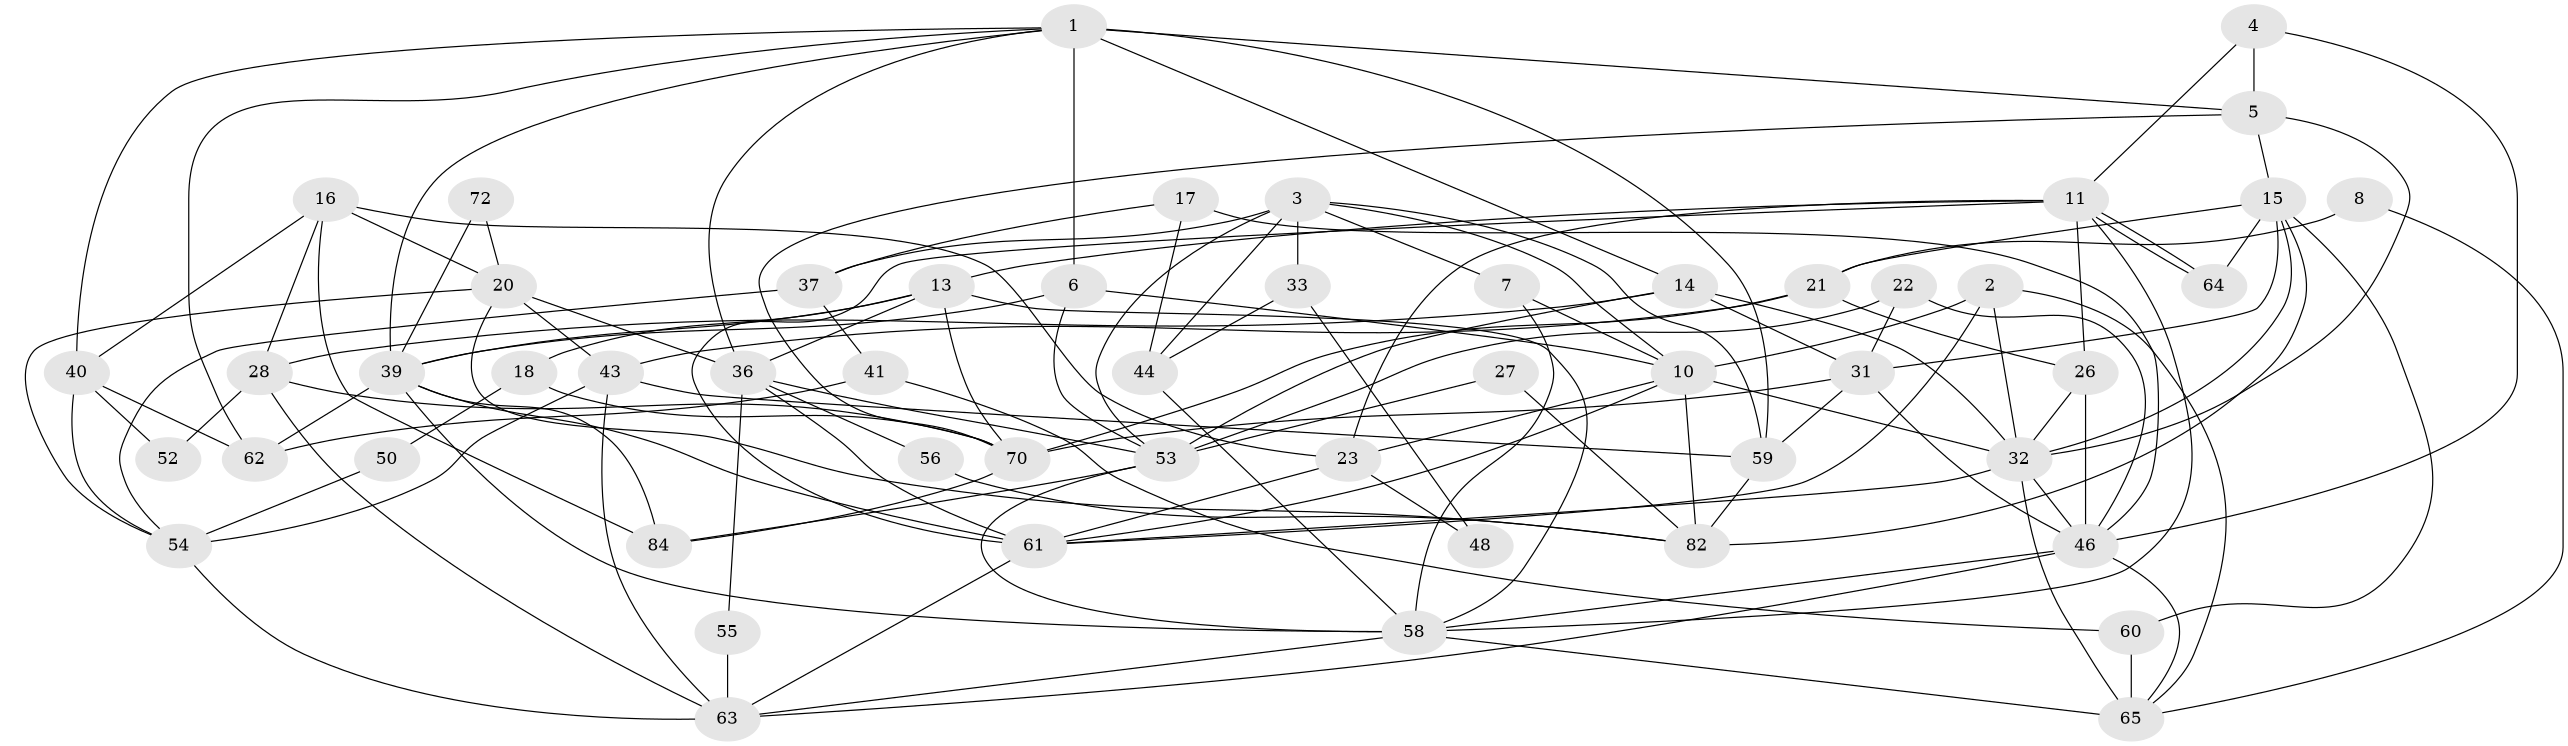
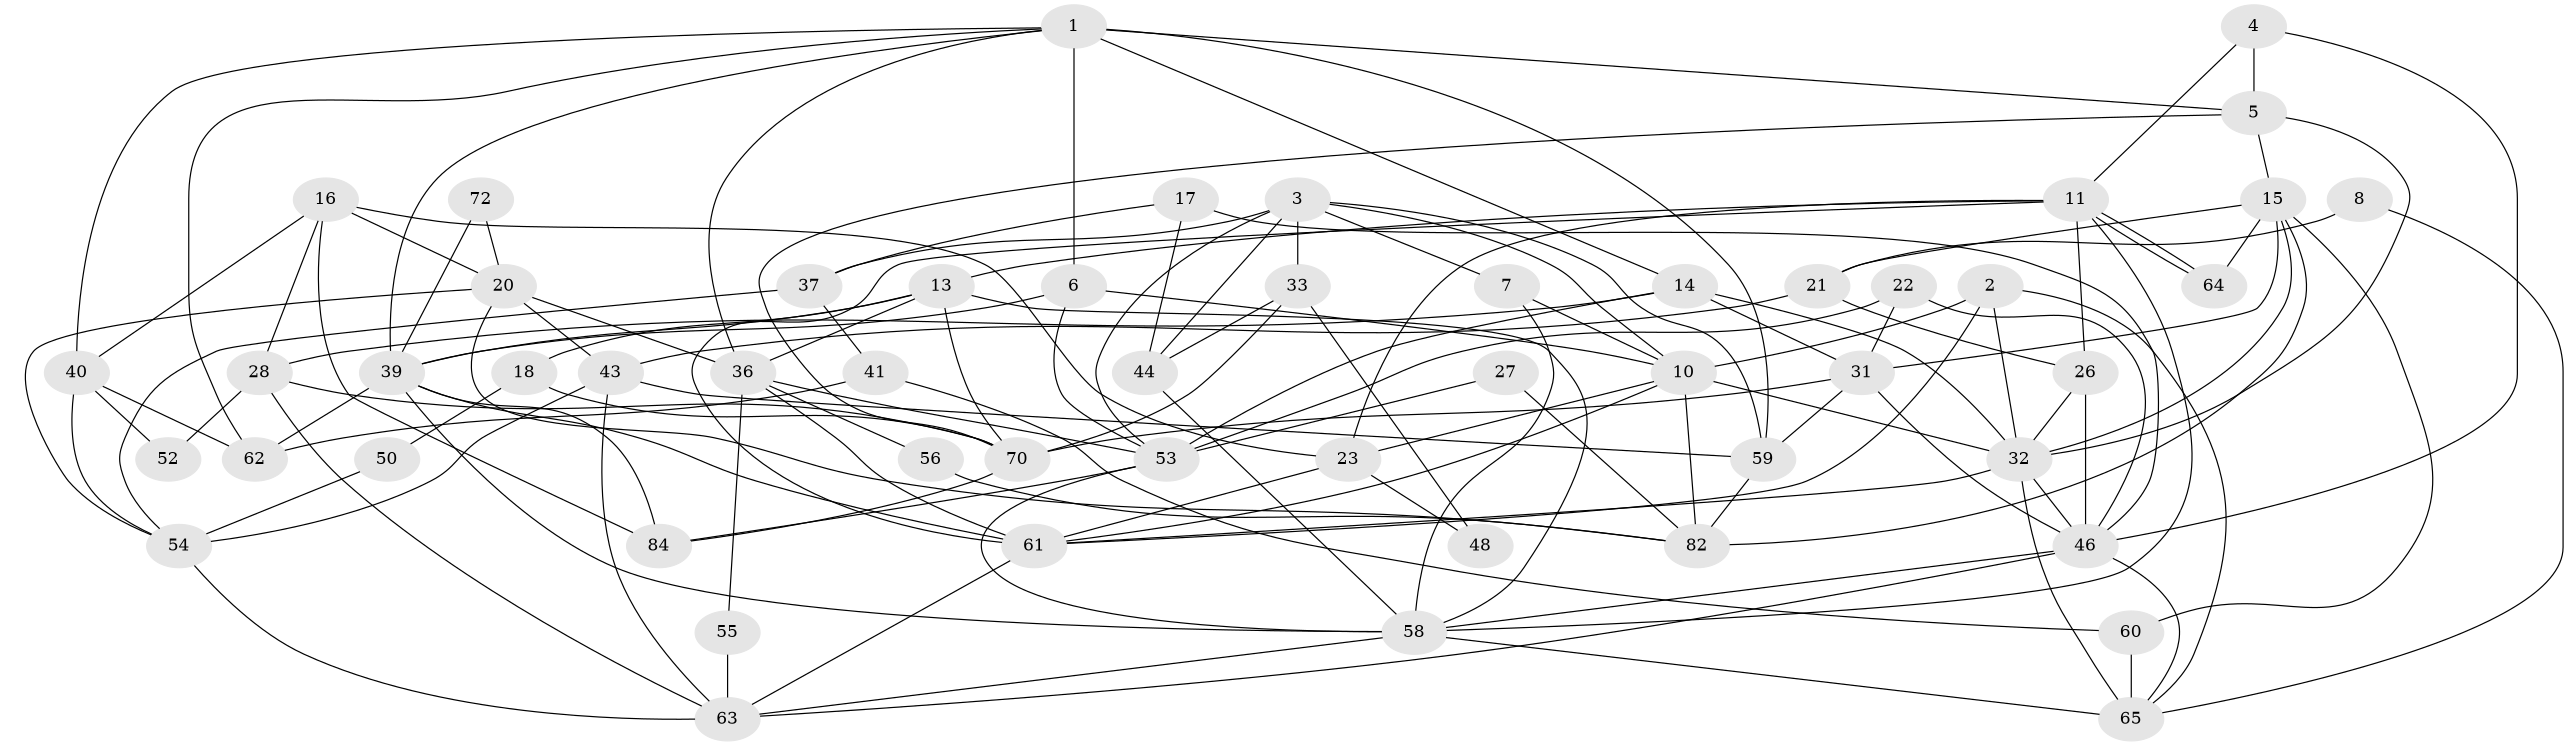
(1372, 345) -> (1184, 397)
